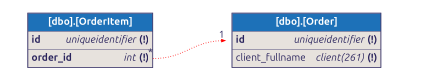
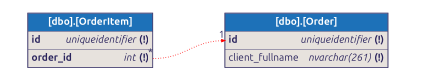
(340, 58) -> (340, 58)
